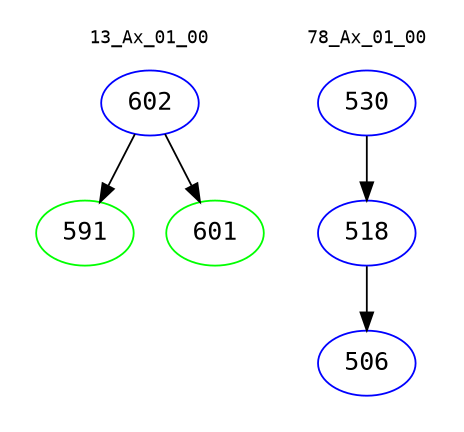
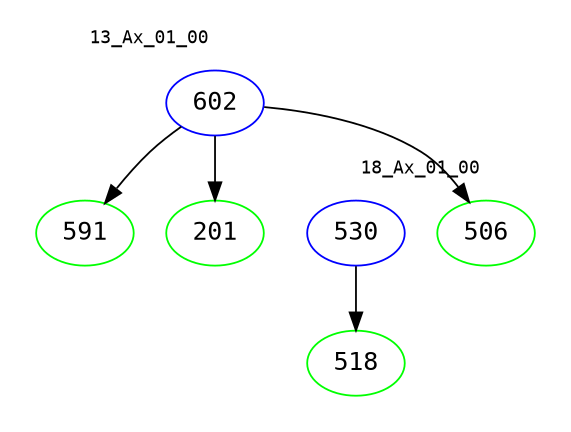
(368, 39) -> (421, 169)
(215, 233) -> (215, 233)
(367, 233) -> (356, 363)
(367, 289) -> (370, 128)
(367, 363) -> (486, 233)
